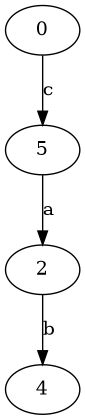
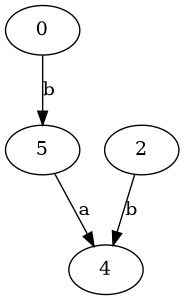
(48, 90) -> (50, 90)
(43, 203) -> (71, 204)
